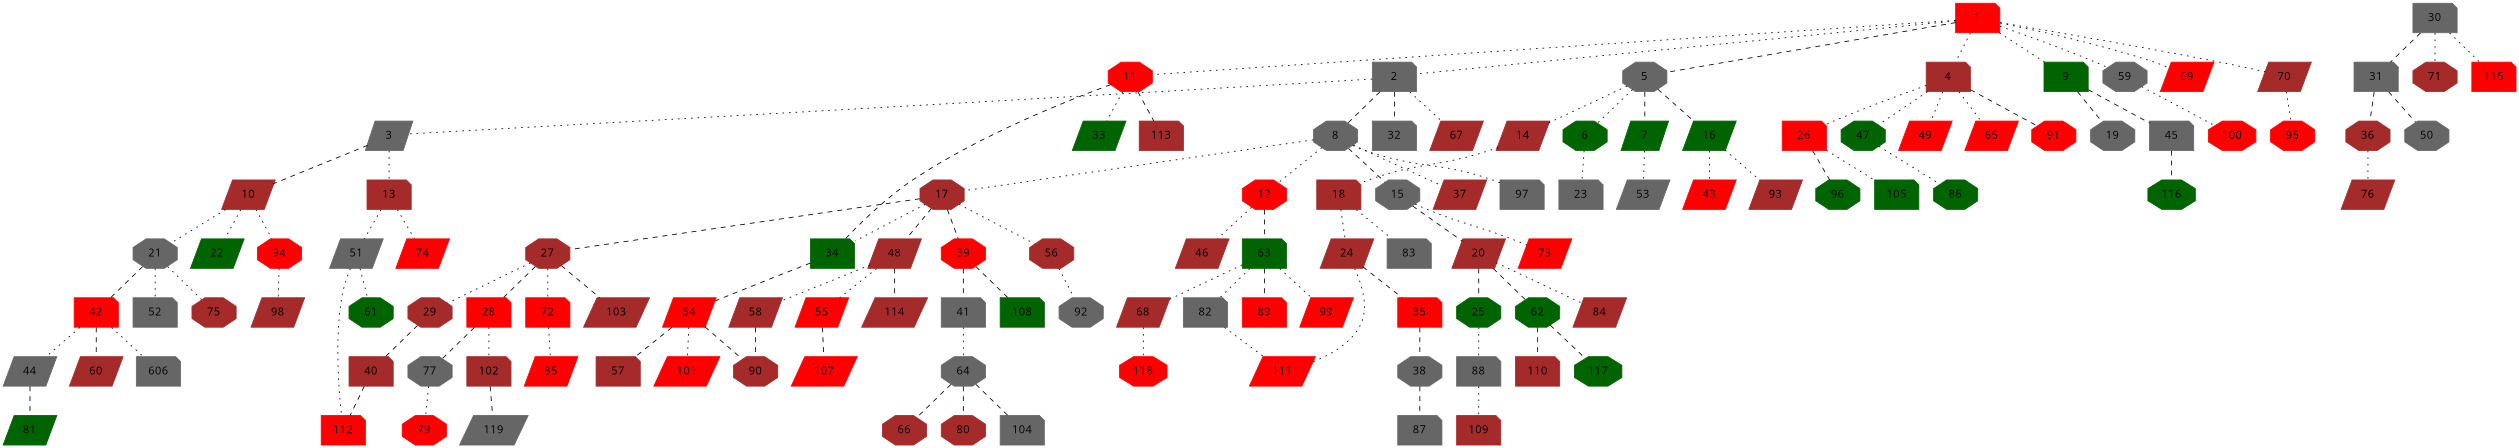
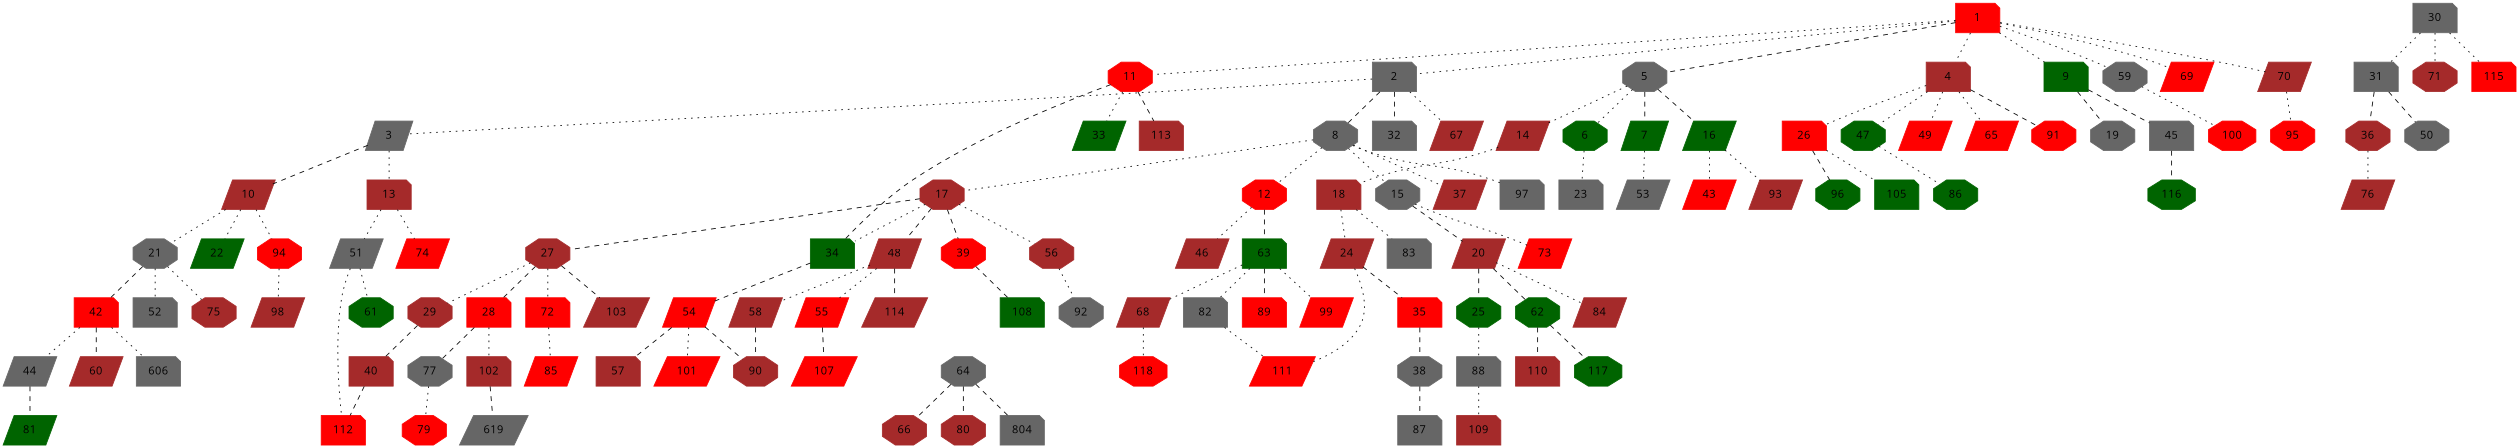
(2406, 48) -> (2406, 48)
(1367, 165) -> (1367, 165)
(963, 312) -> none
(494, 430) -> (494, 430)
(1022, 430) -> (1022, 430)
